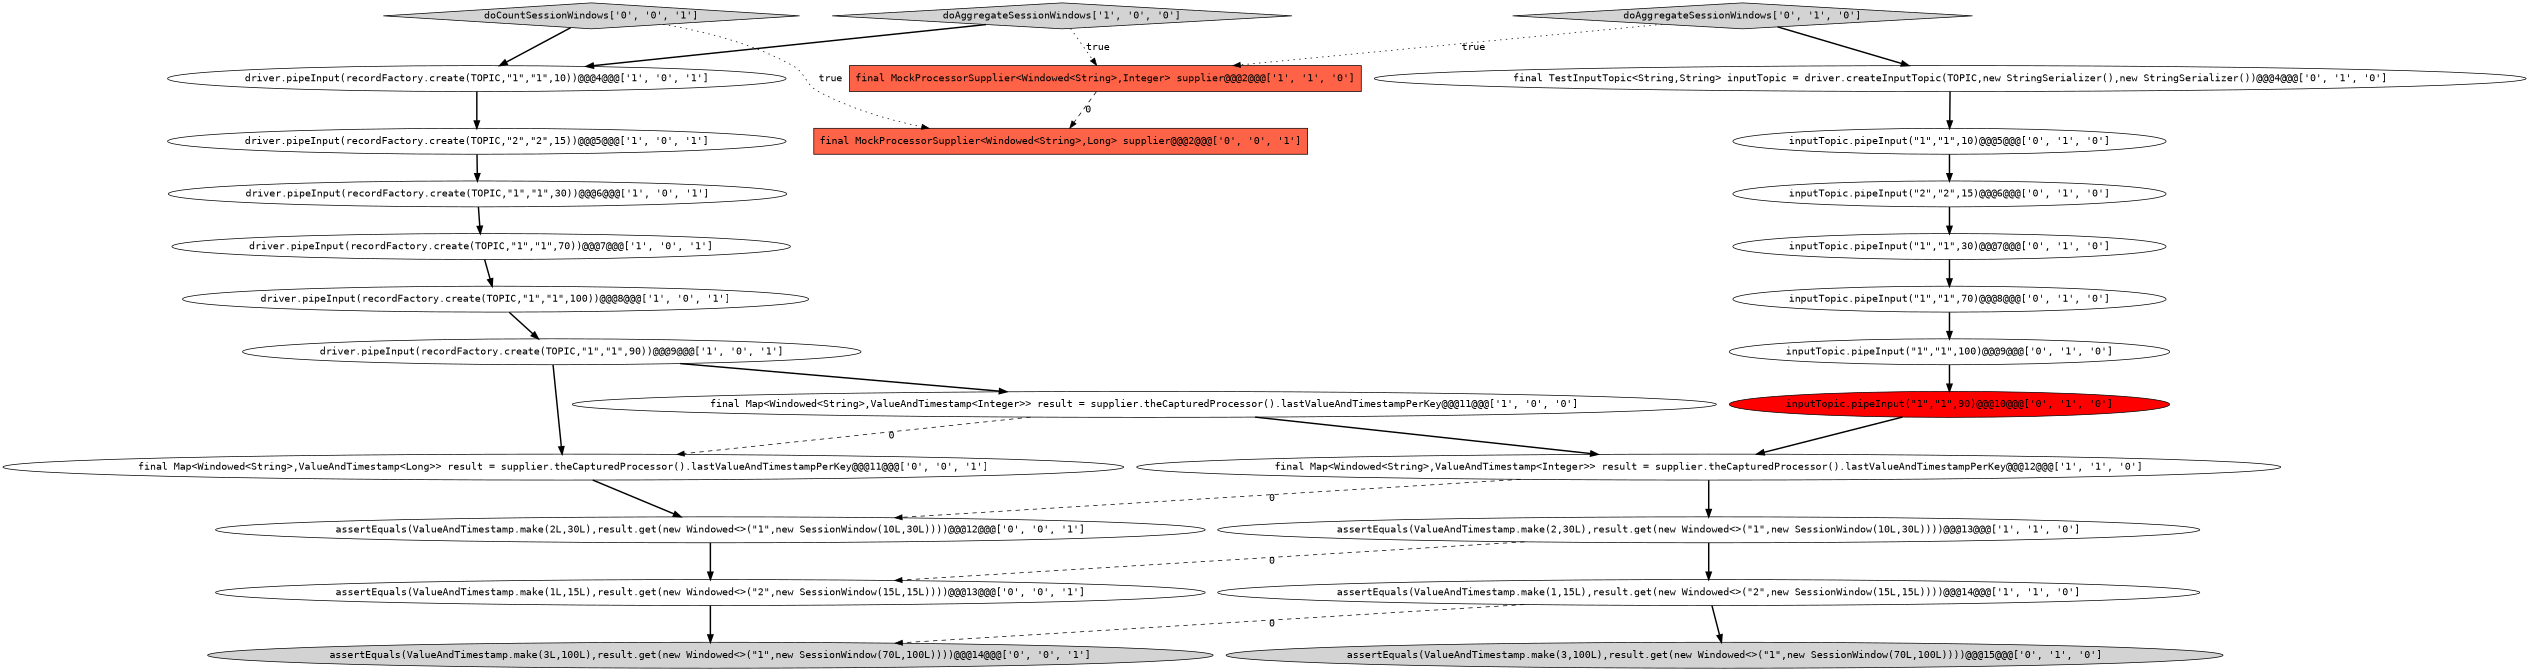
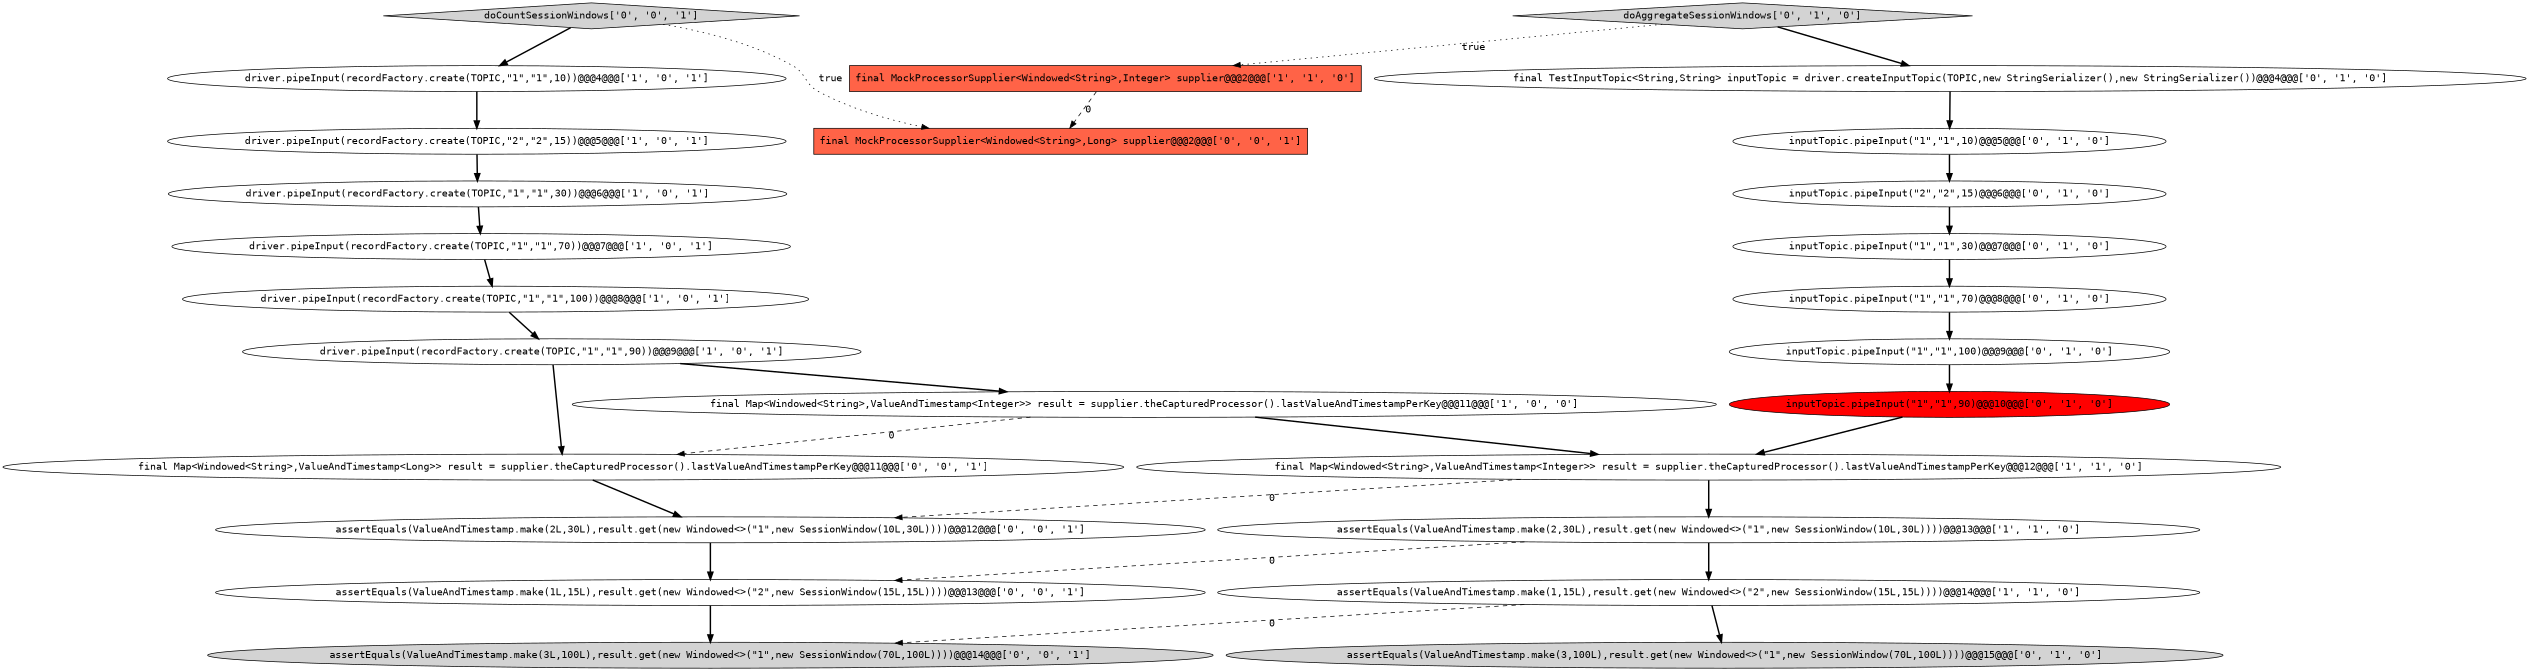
(1062, 16) -> none
